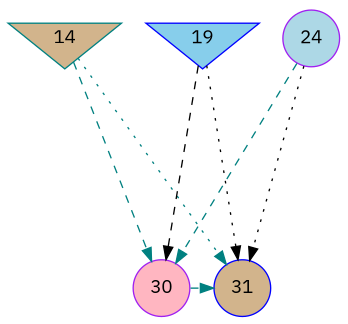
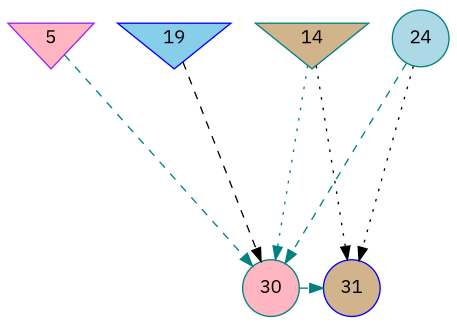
none -> (51, 38)
(311, 38) -> (421, 38)
(110, 155) -> (293, 156)
(148, 156) -> (331, 156)
(221, 156) -> none
(162, 288) -> (271, 288)
